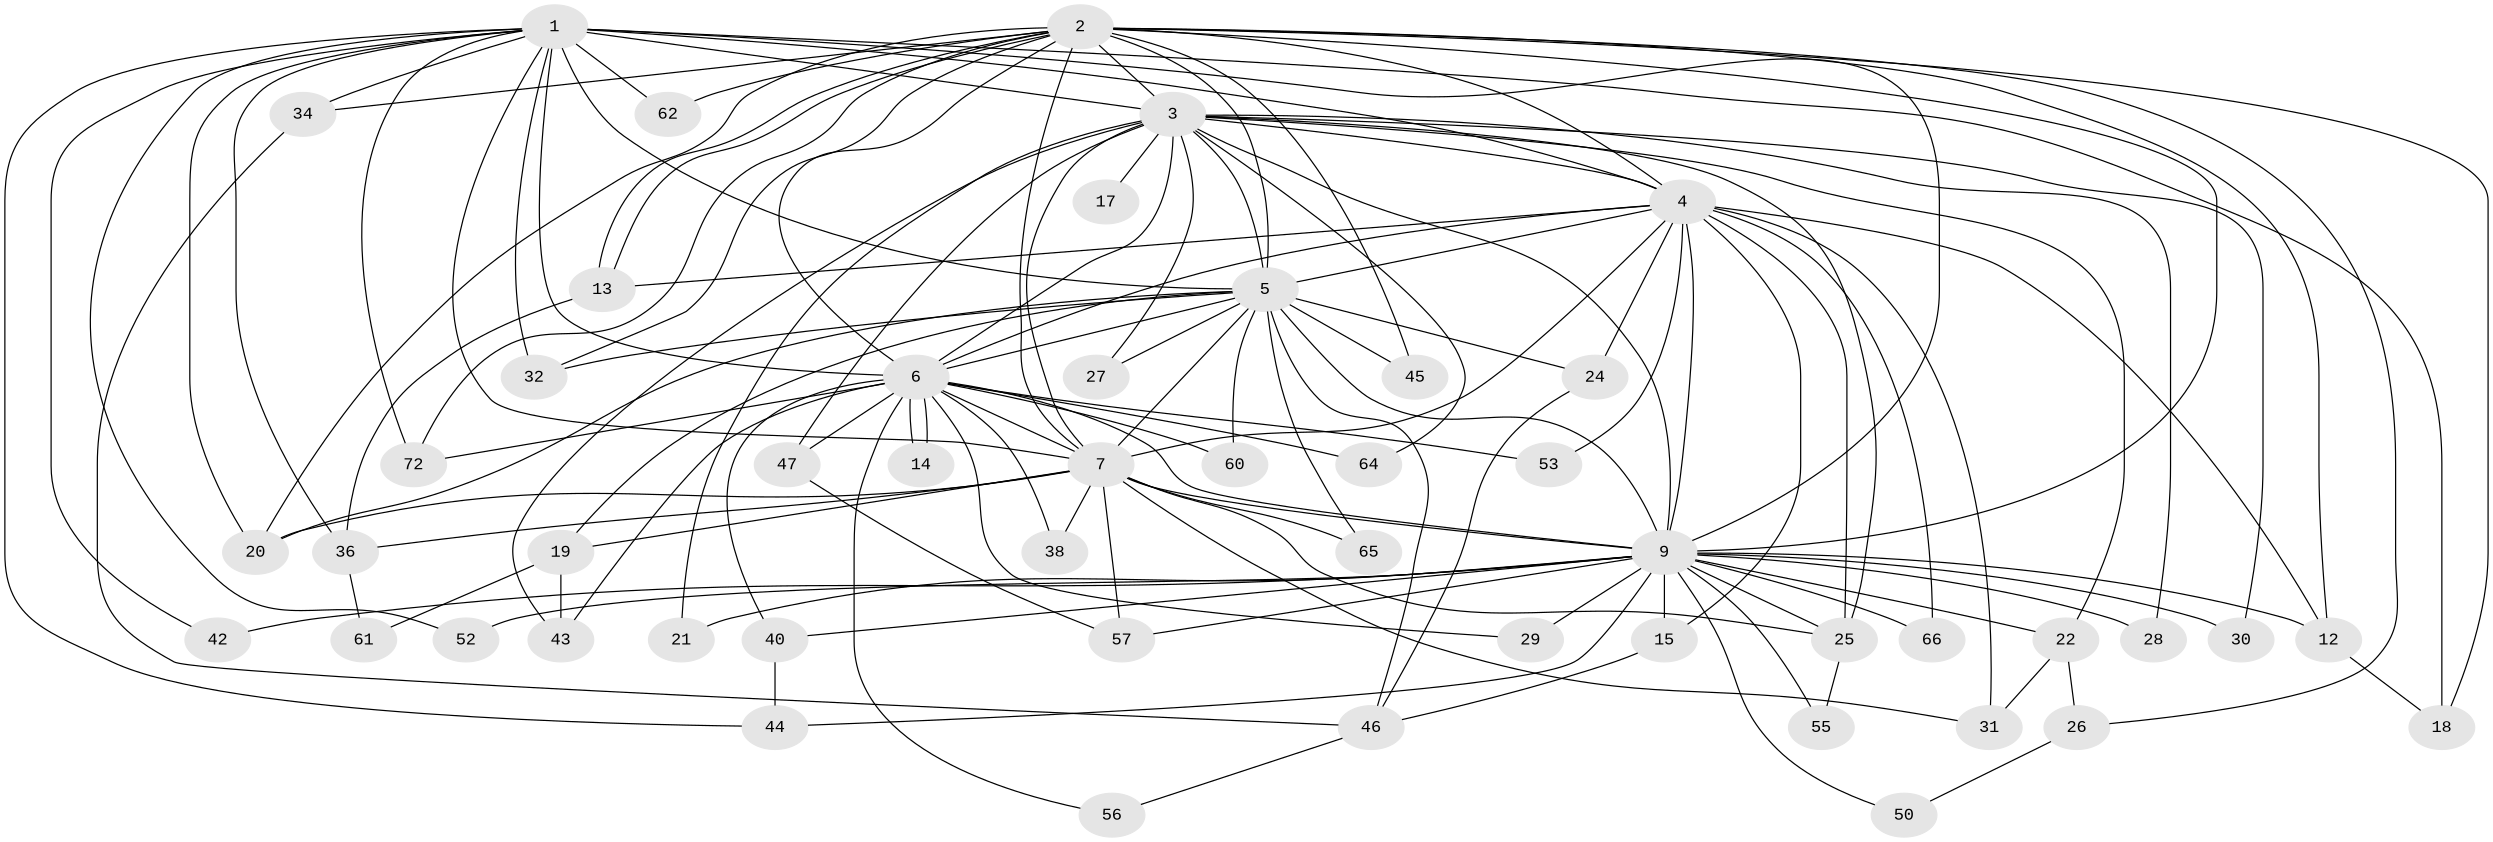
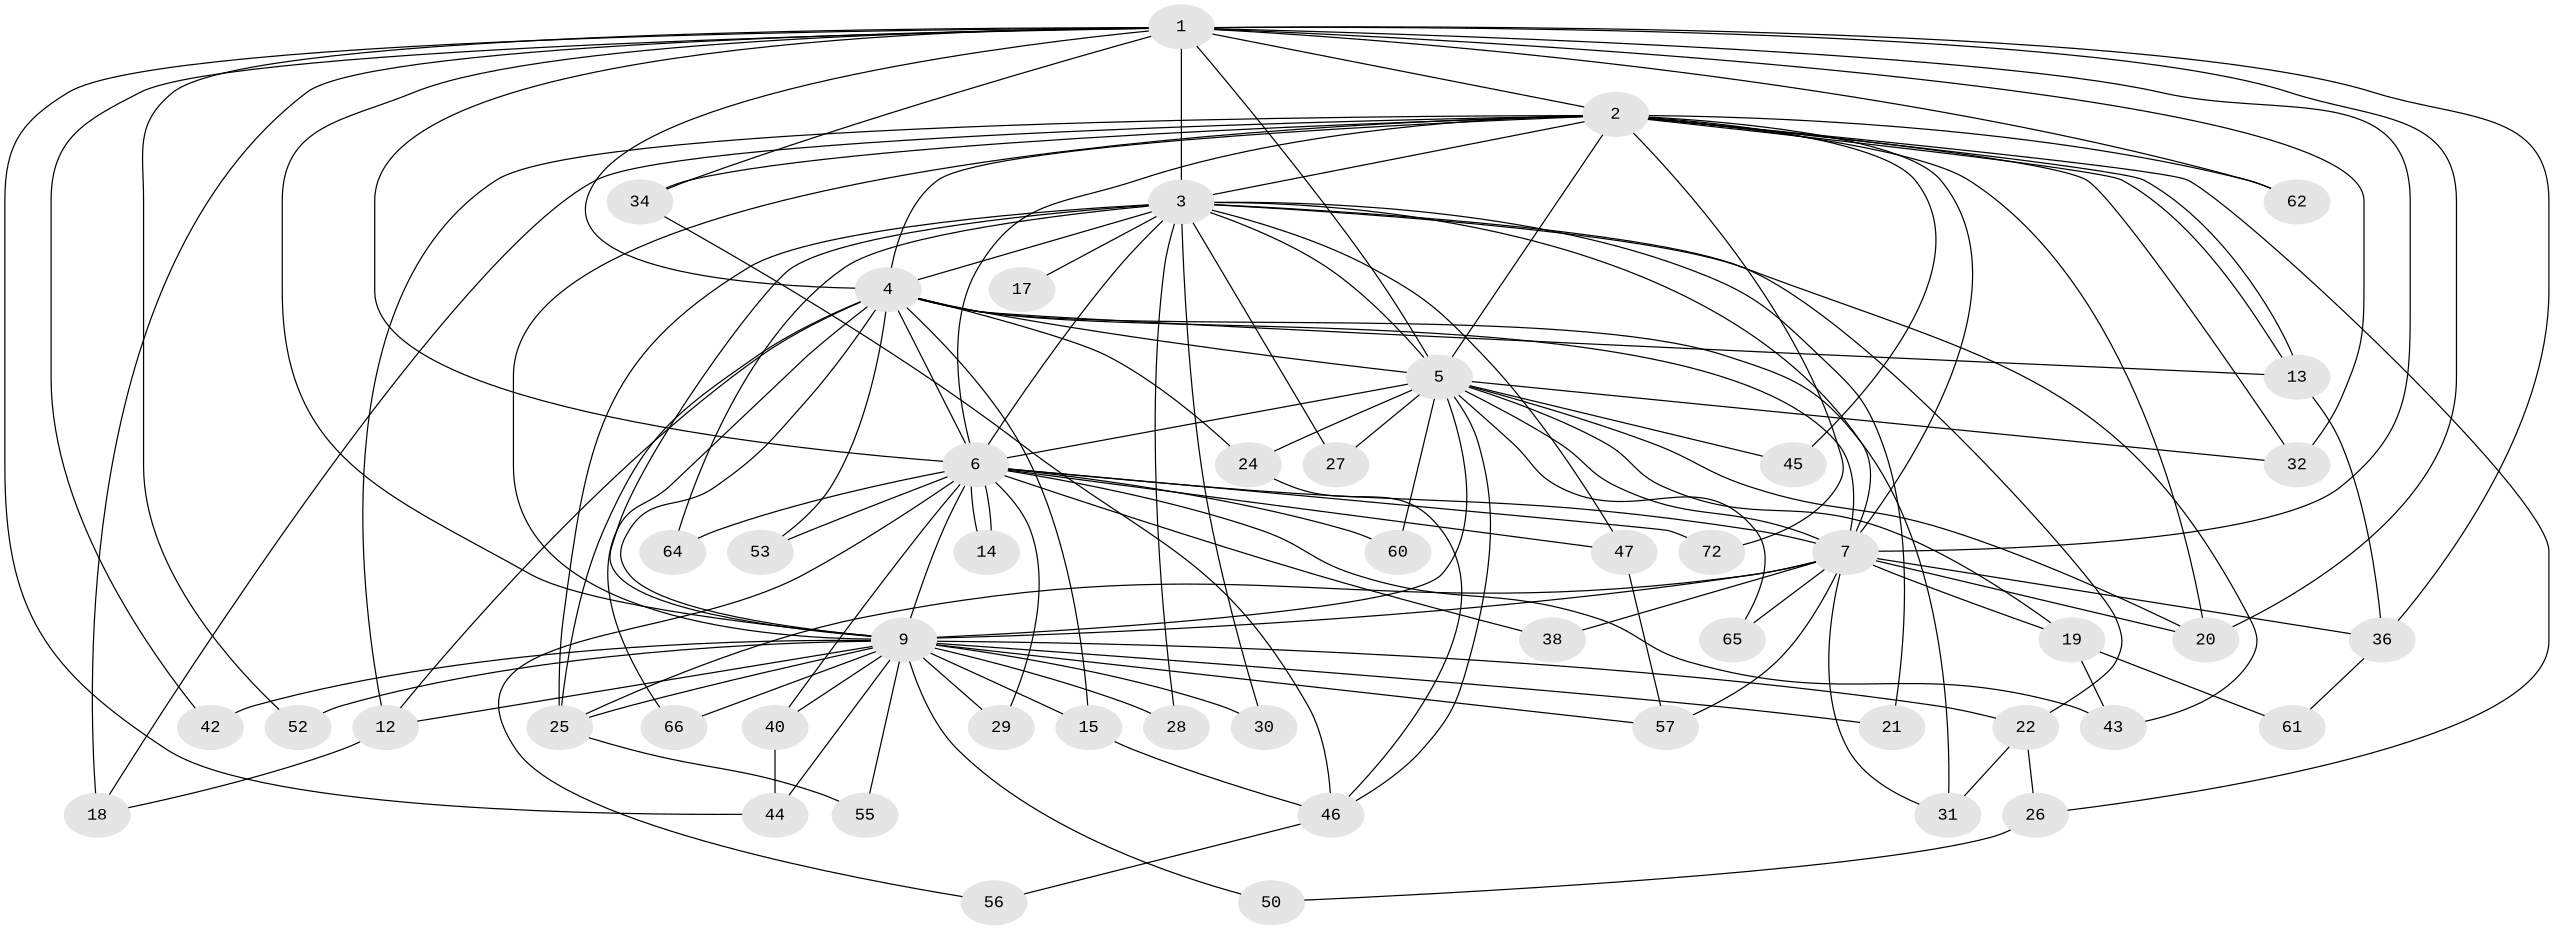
(364, 197) -> (1398, 71)
